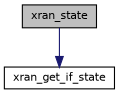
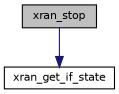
(59, 16) -> (59, 16)
